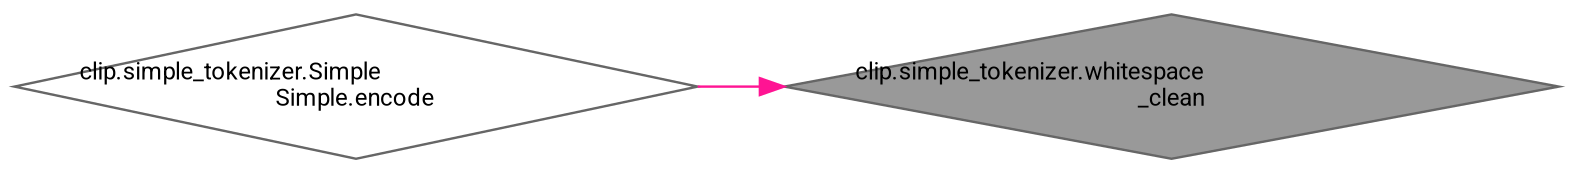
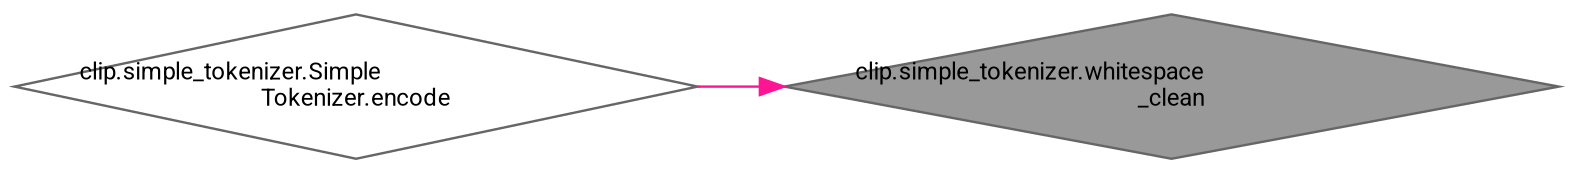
(356, 87) -> (356, 87)
